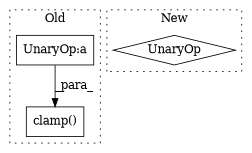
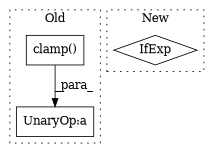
(174, 50) -> (155, 50)
(55, 82) -> (55, 82)
